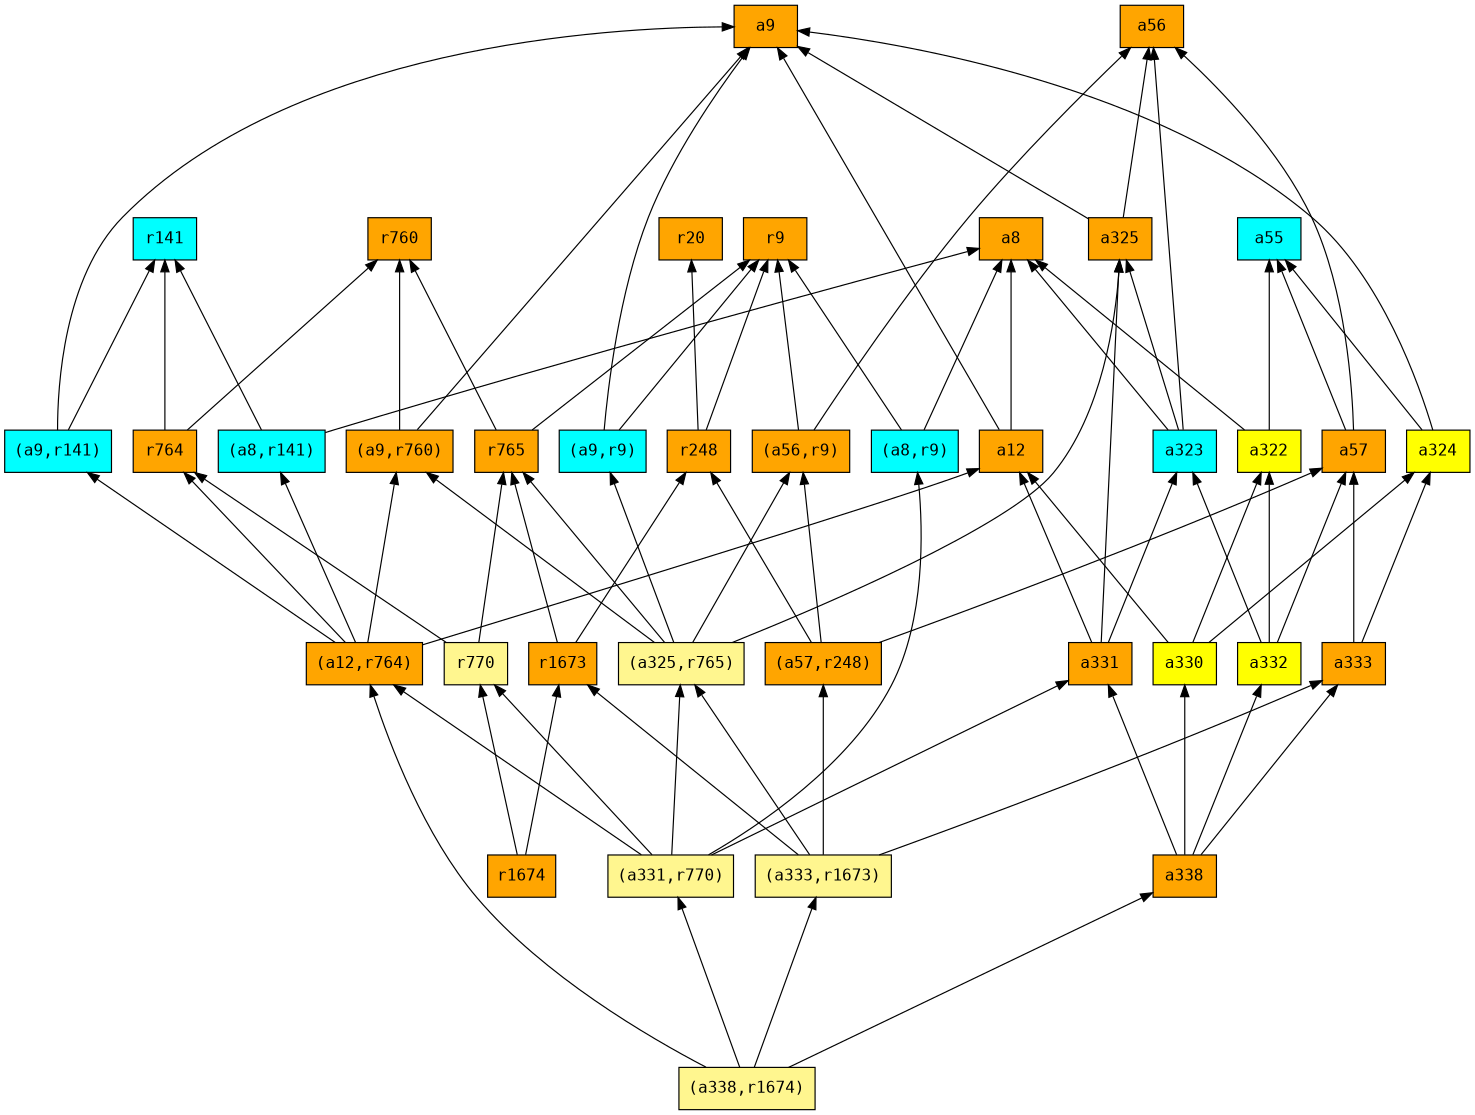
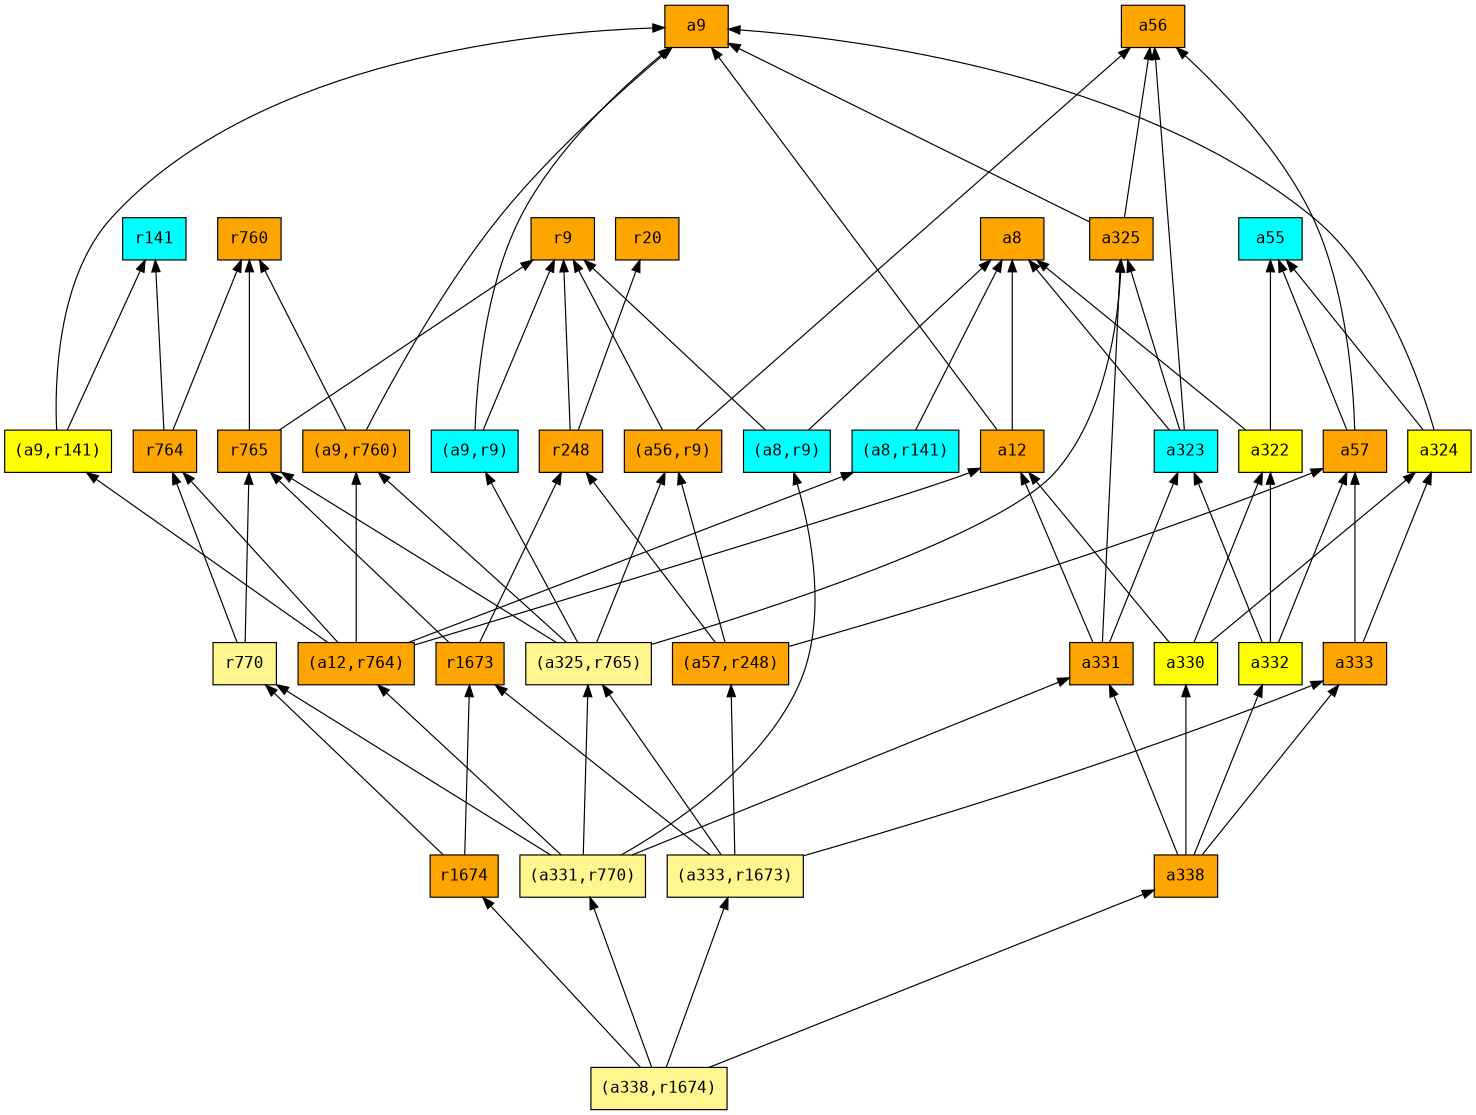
(221, 350) -> none
(58, 451) -> (58, 451)
(497, 919) -> (566, 987)
